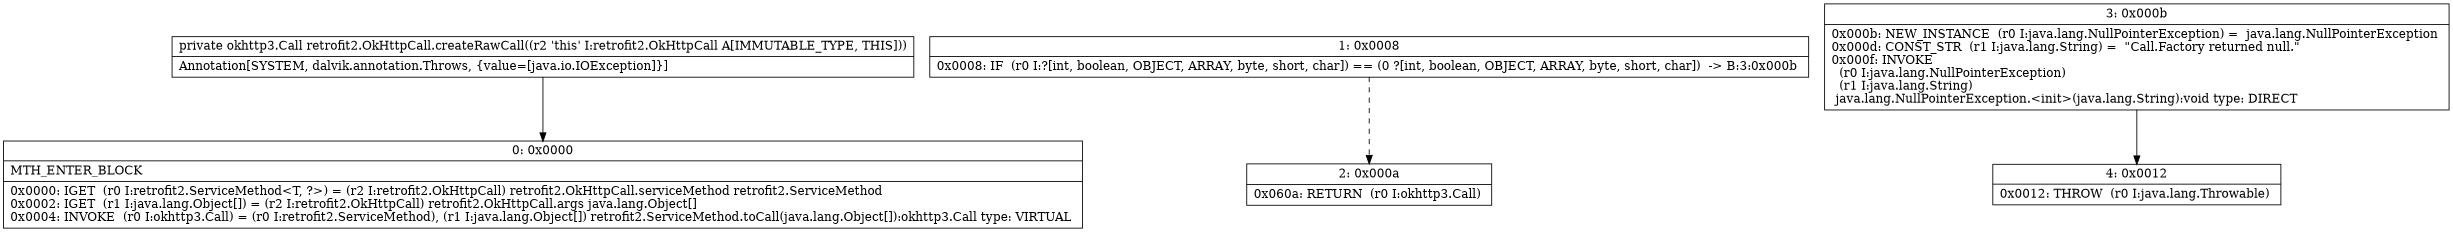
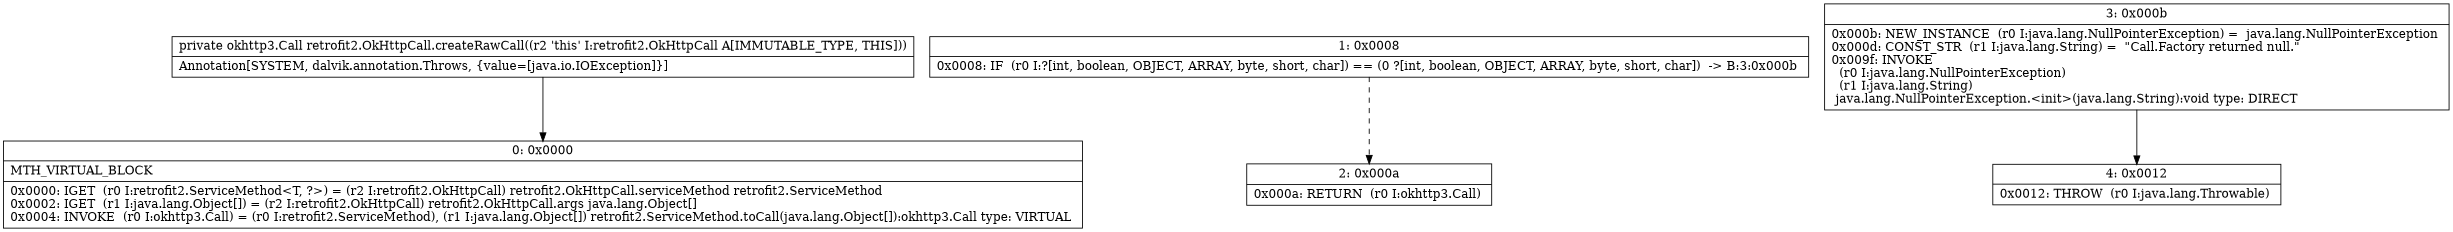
(1886, 60) -> (1886, 60)
(77, 171) -> (82, 171)
(1369, 194) -> (1369, 194)
